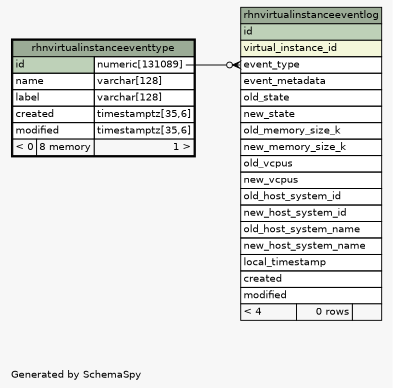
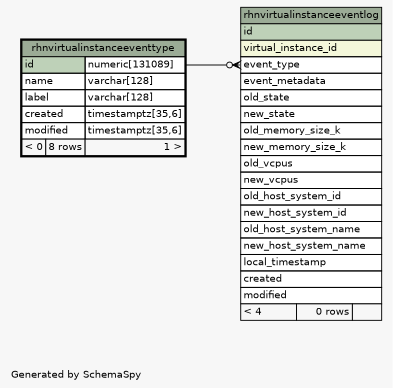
(65, 147) -> (65, 147)
